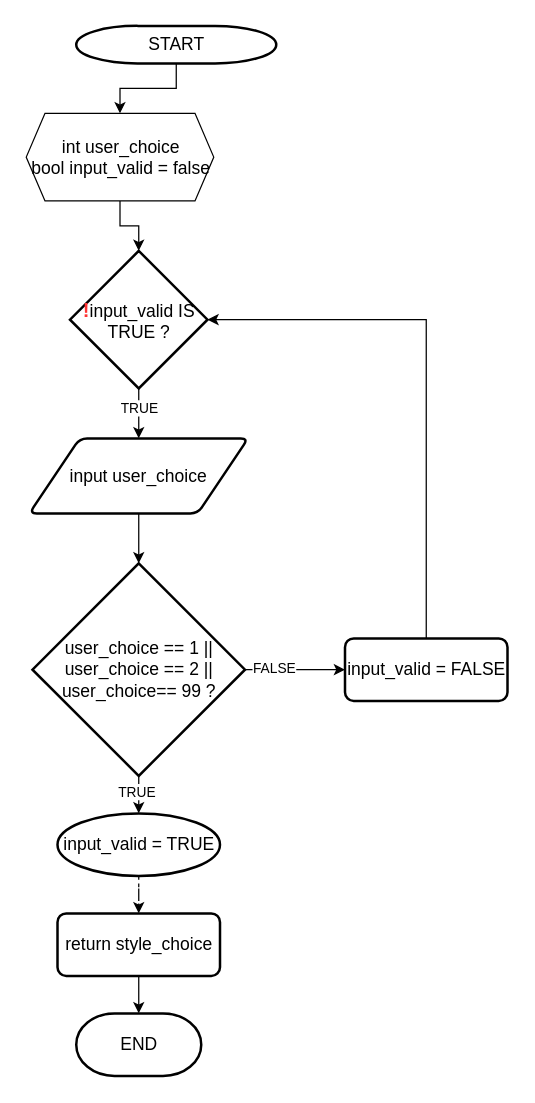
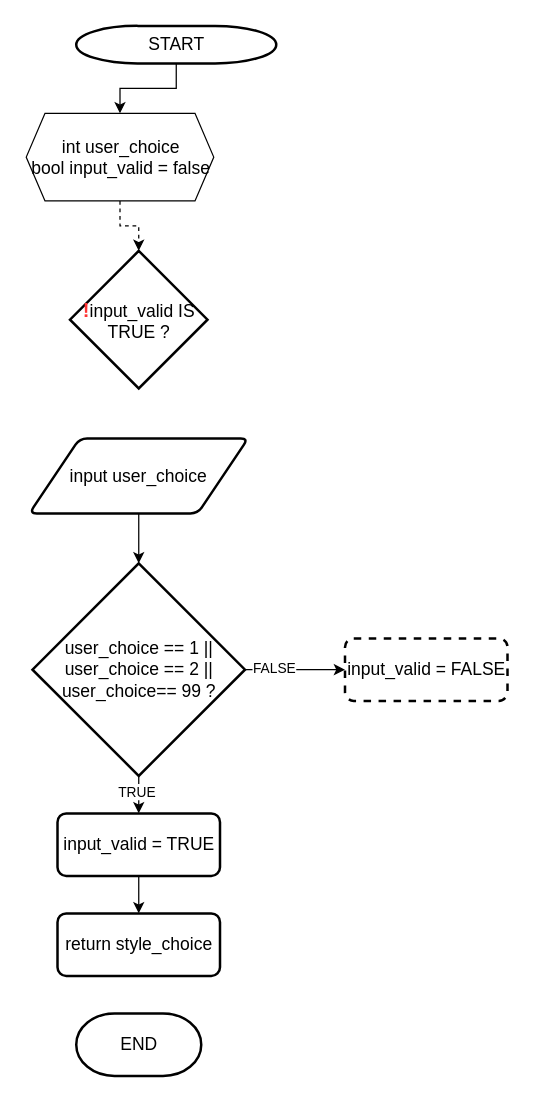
(126, 226) -> (126, 226)
(426, 374) -> none
(139, 409) -> none
(426, 669) -> (426, 669)
(139, 844) -> (139, 844)
(139, 883) -> (139, 883)
(139, 999) -> none
